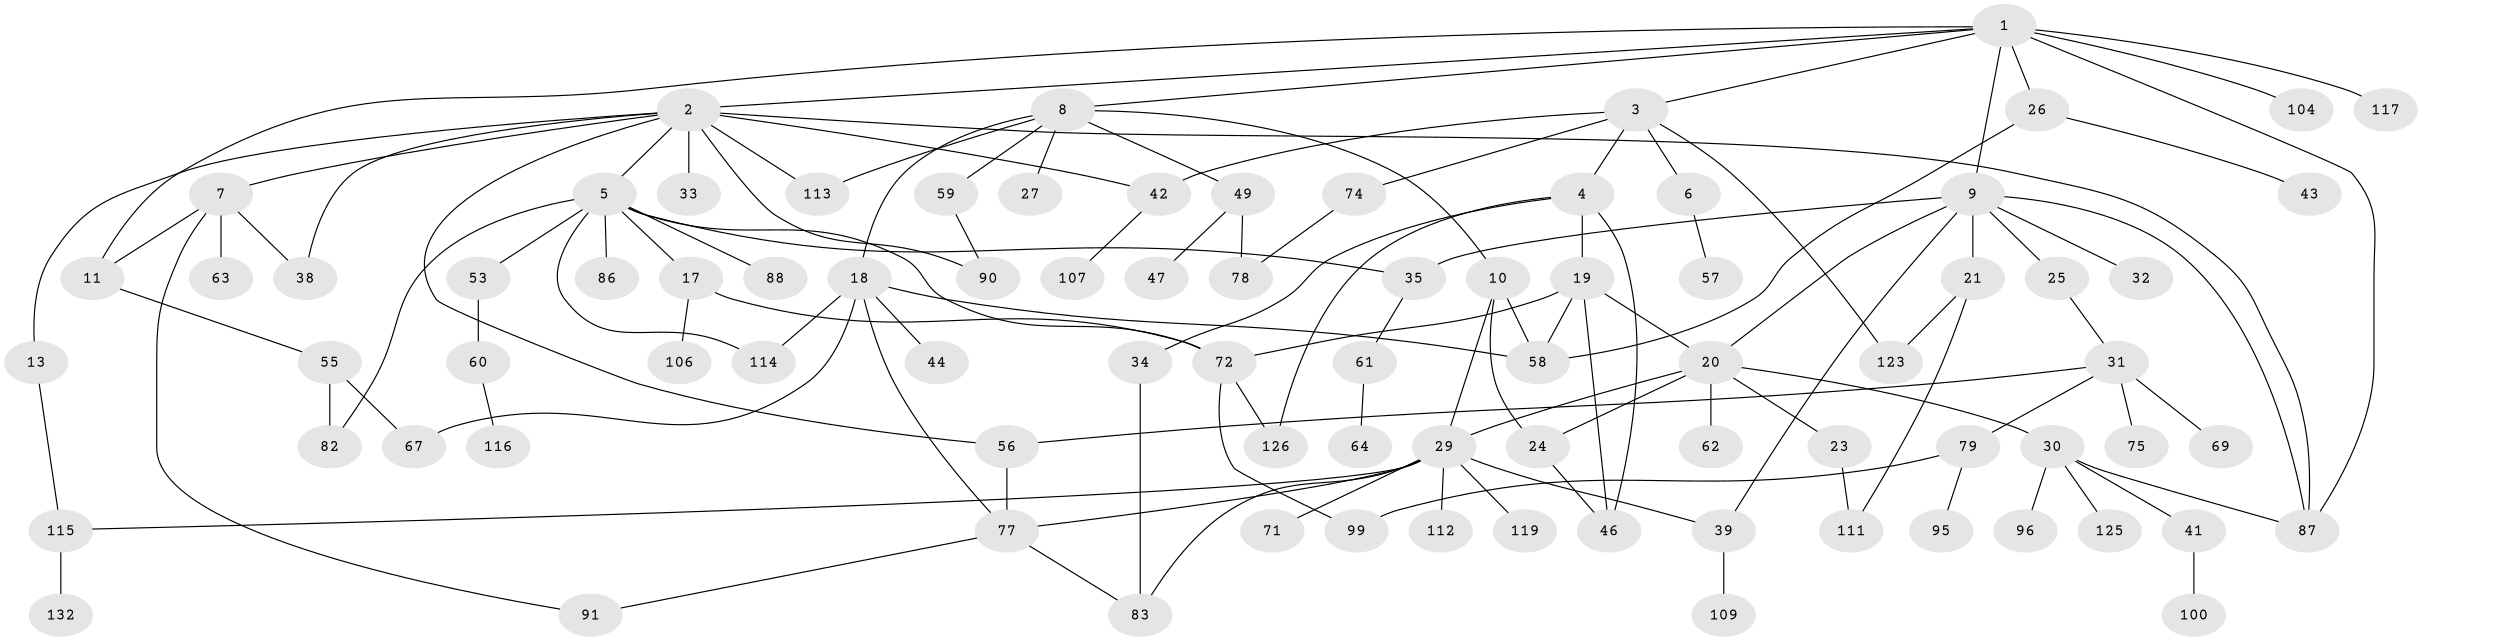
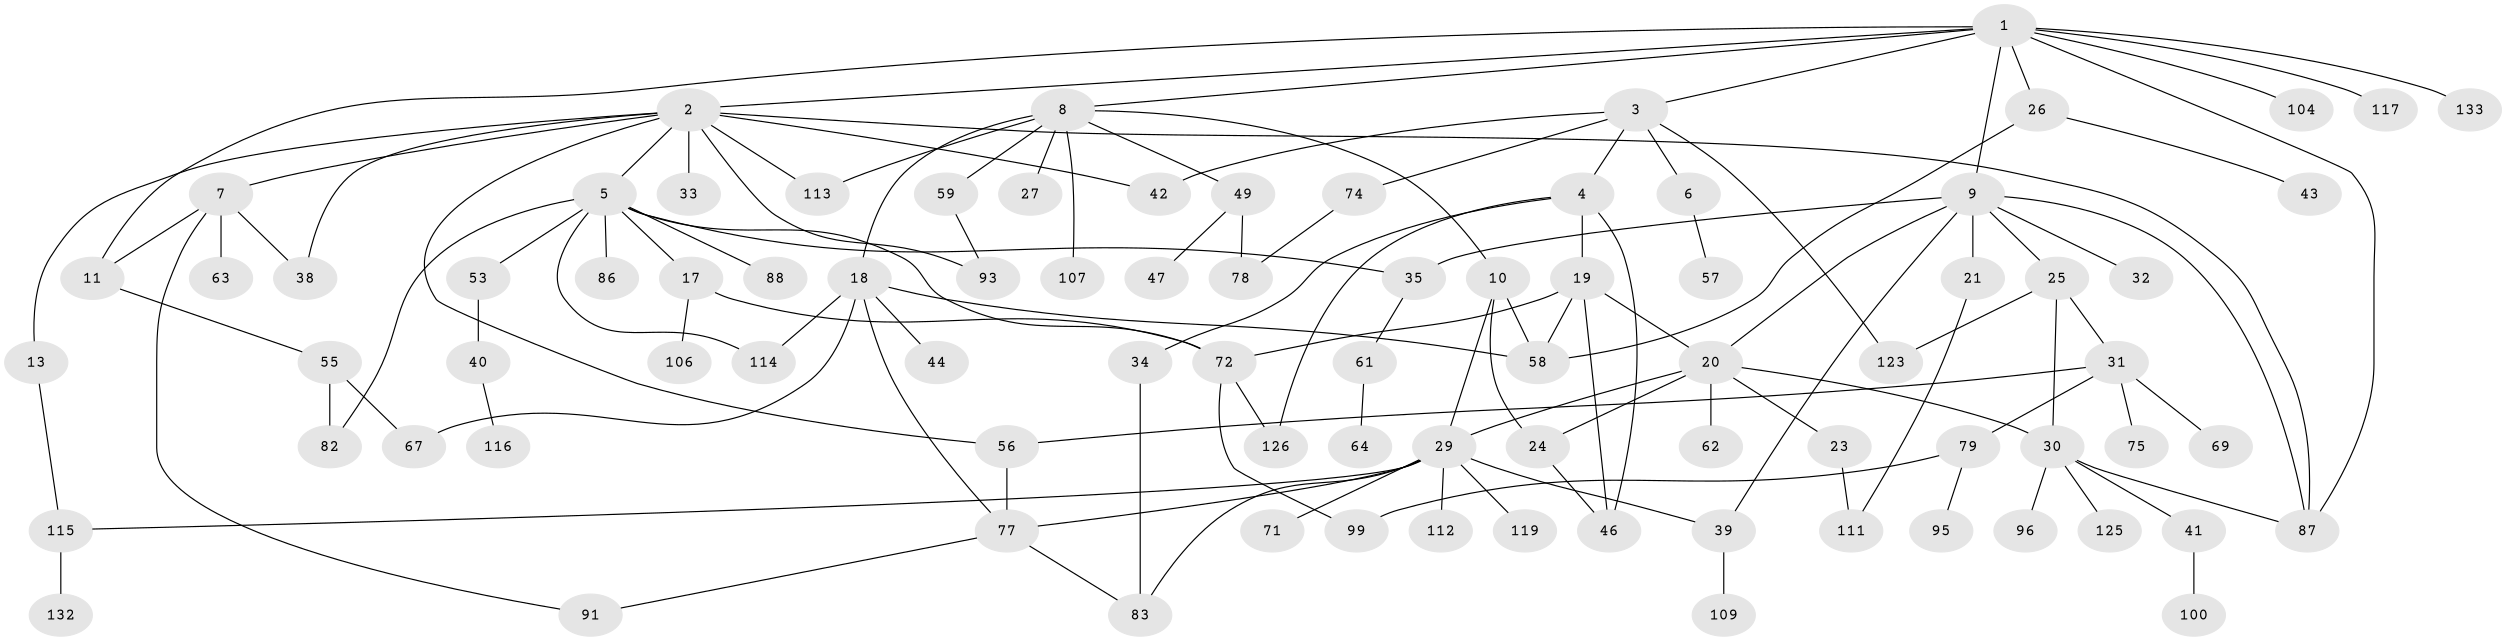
none -> (2470, 110)
(1116, 236) -> (1073, 194)
(988, 278) -> (988, 278)
(1932, 320) -> (1974, 320)
none -> (2055, 362)
(478, 363) -> (478, 363)
